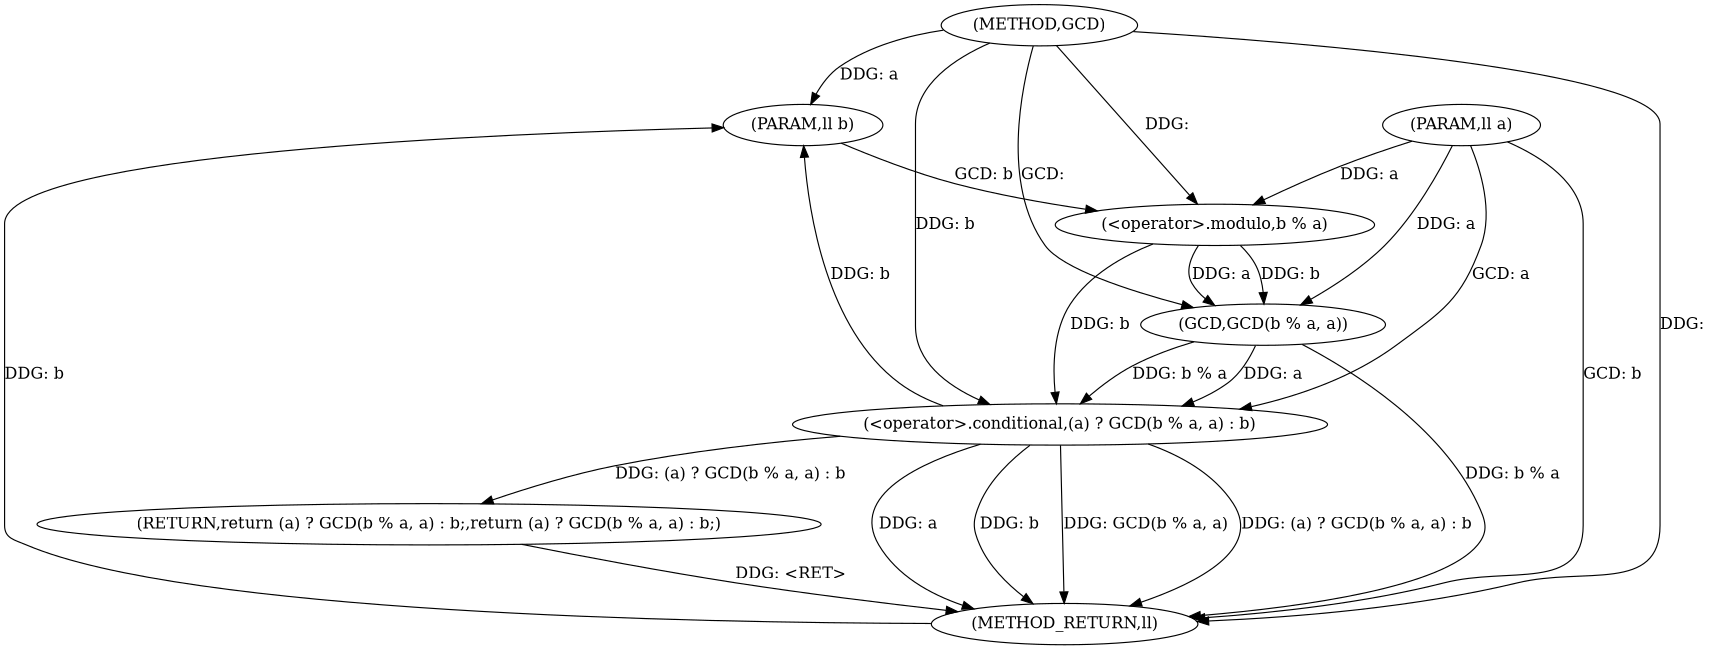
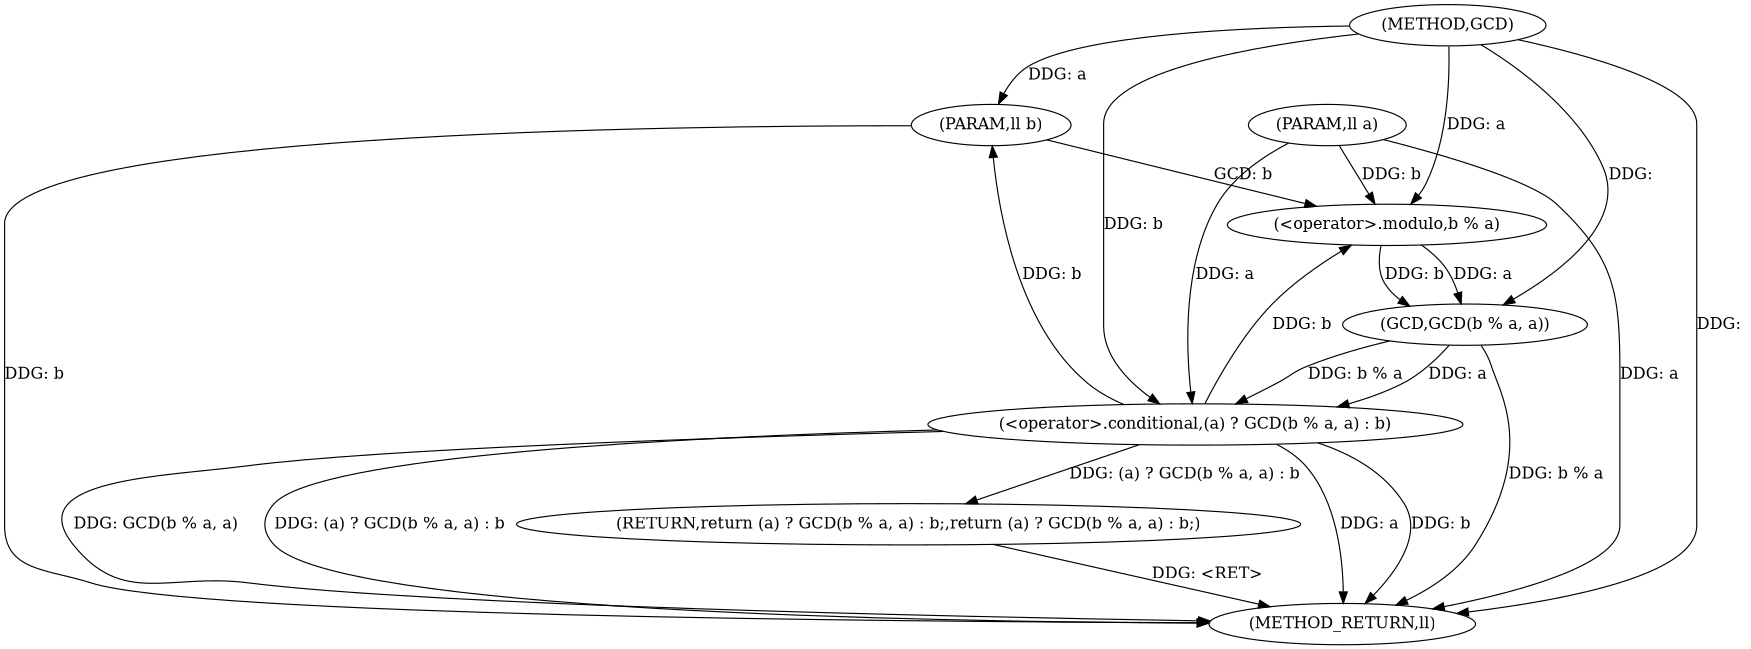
(1170, 125) -> (1476, 125)
(1046, 175) -> (1633, 175)
(1370, 175) -> (1392, 175)
(1395, 235) -> none
(1501, 275) -> (1225, 275)
(1074, 299) -> (1261, 316)
(1613, 375) -> (1650, 375)
(5, 484) -> (5, 523)
